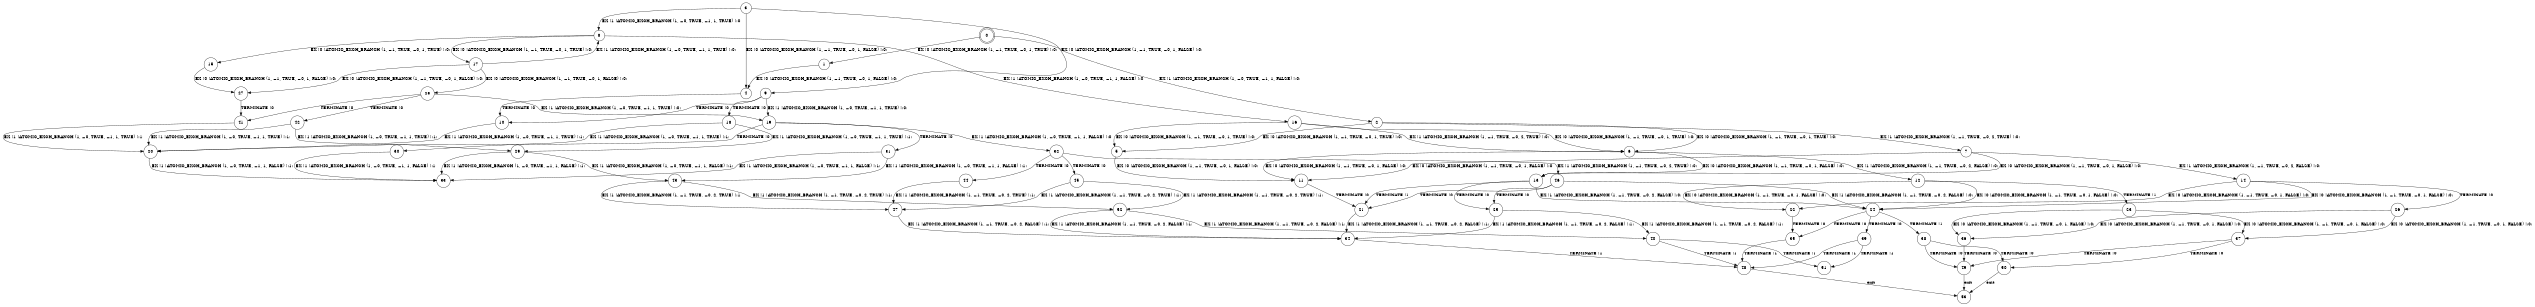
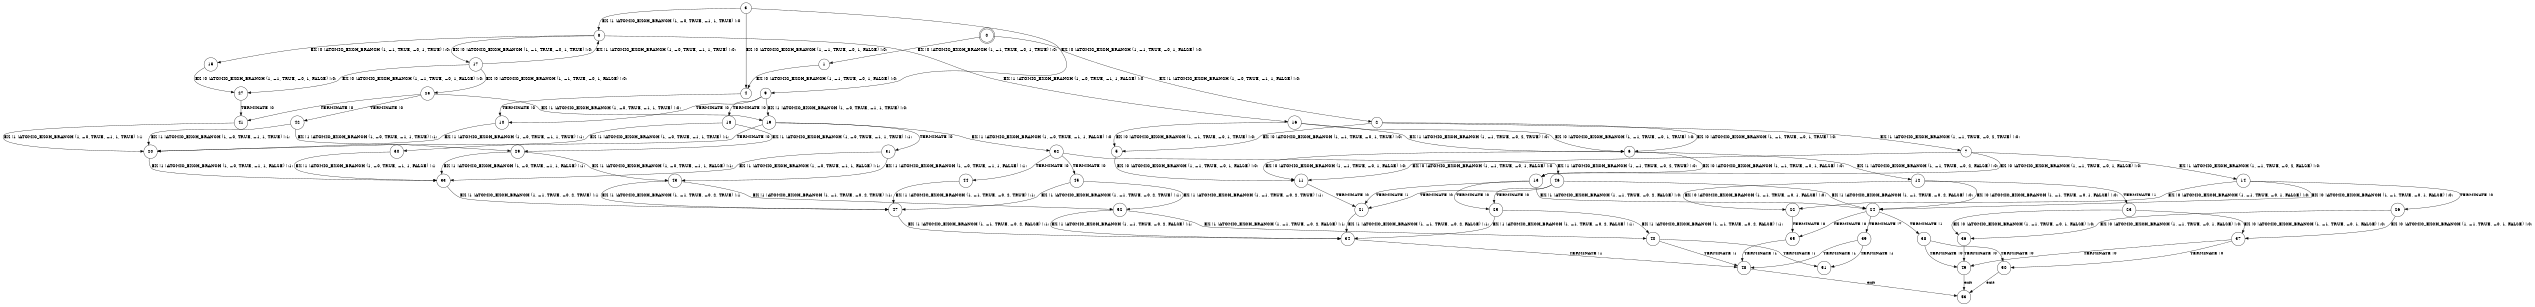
none -> (664, 207)
(1885, 224) -> (1885, 224)
